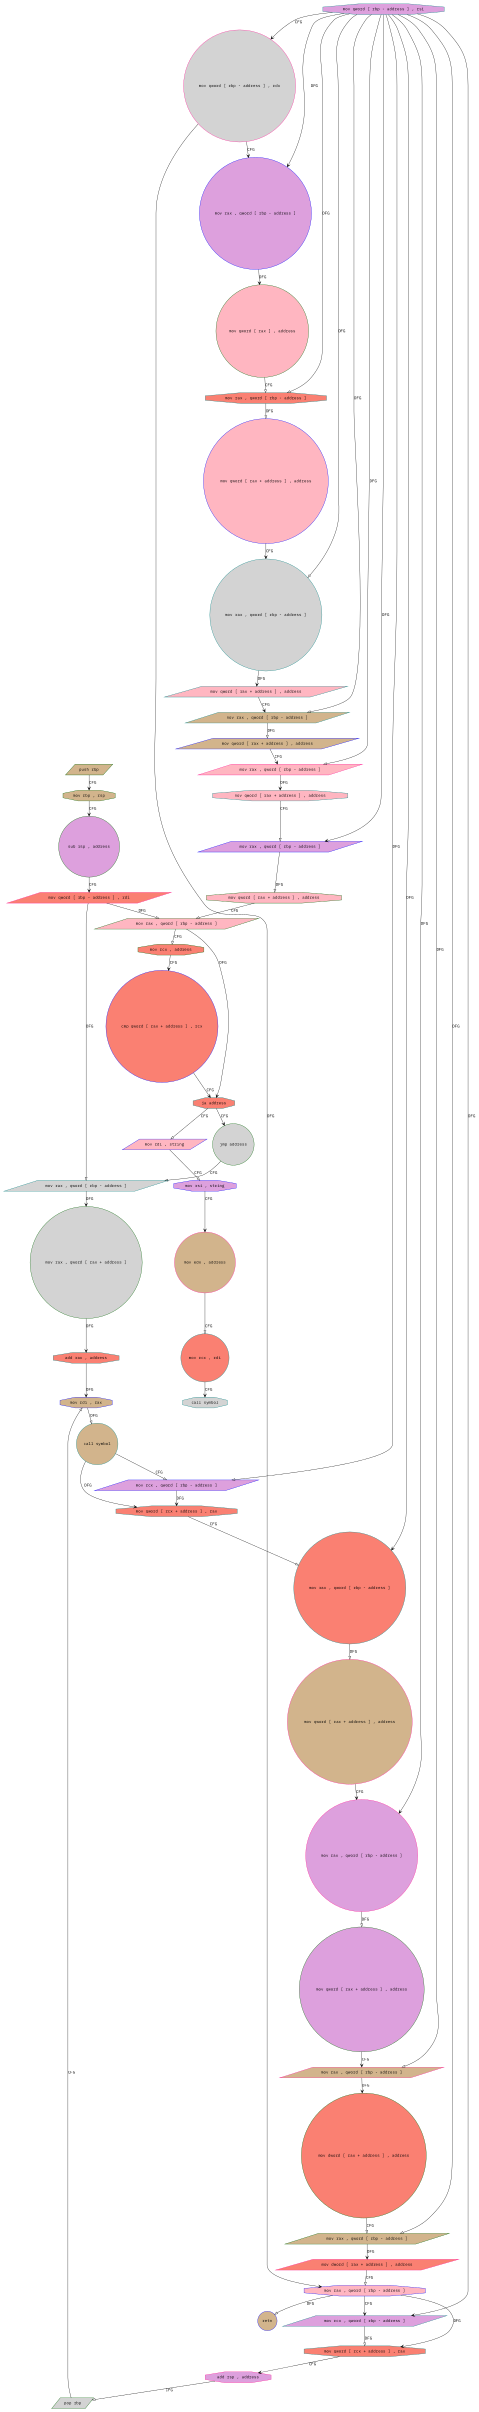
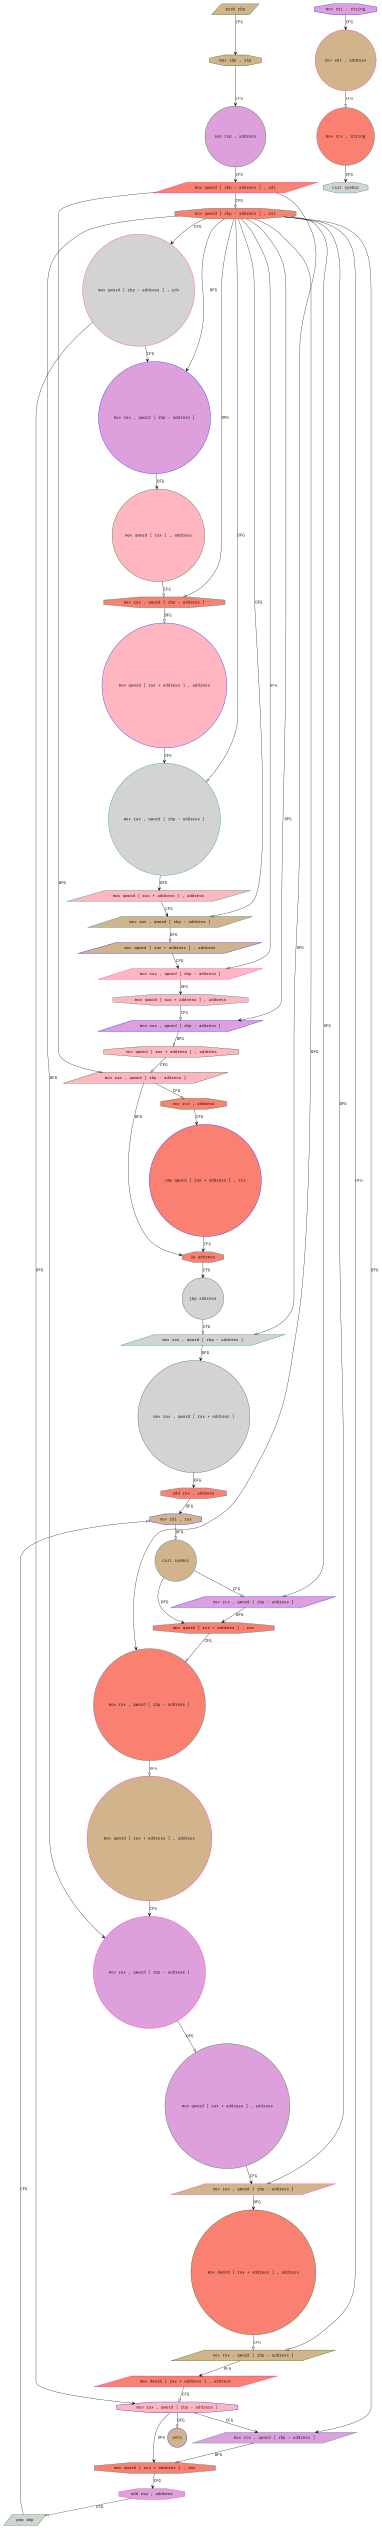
(384, 9) -> (235, 214)
none -> (235, 199)
(165, 1144) -> none
(205, 1358) -> (346, 136)
